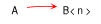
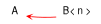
(39, 6) -> (44, 17)
